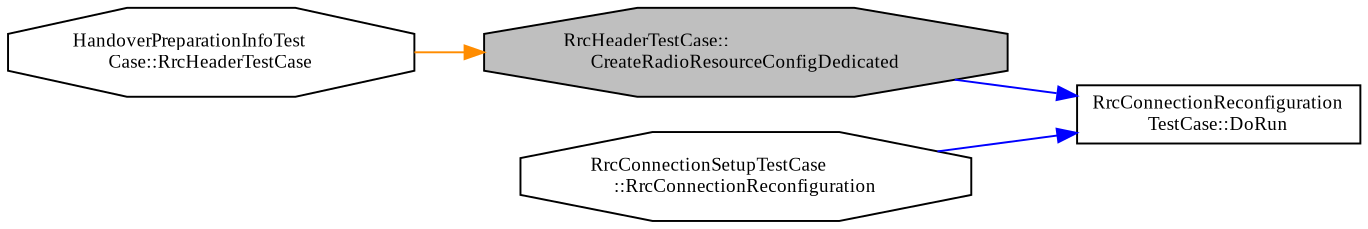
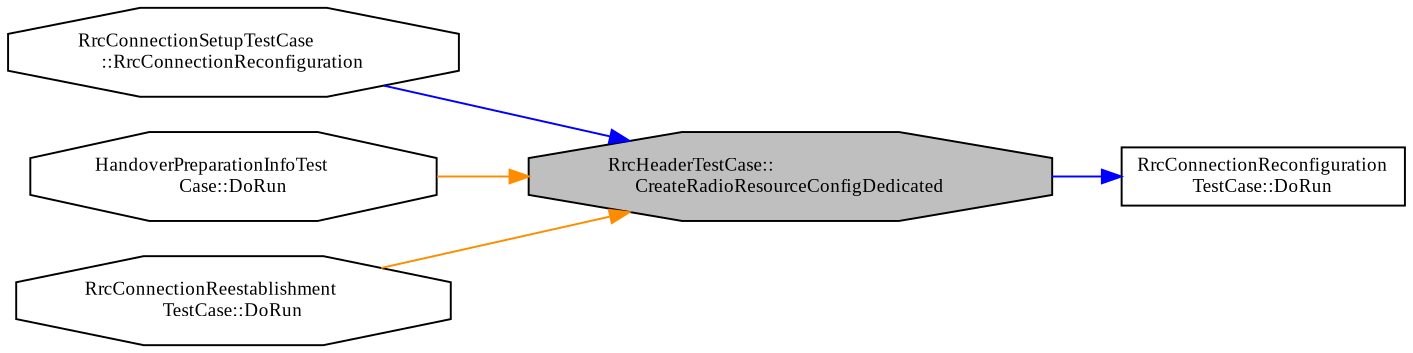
(211, 52) -> (233, 176)
(997, 143) -> (497, 111)
none -> (233, 301)
